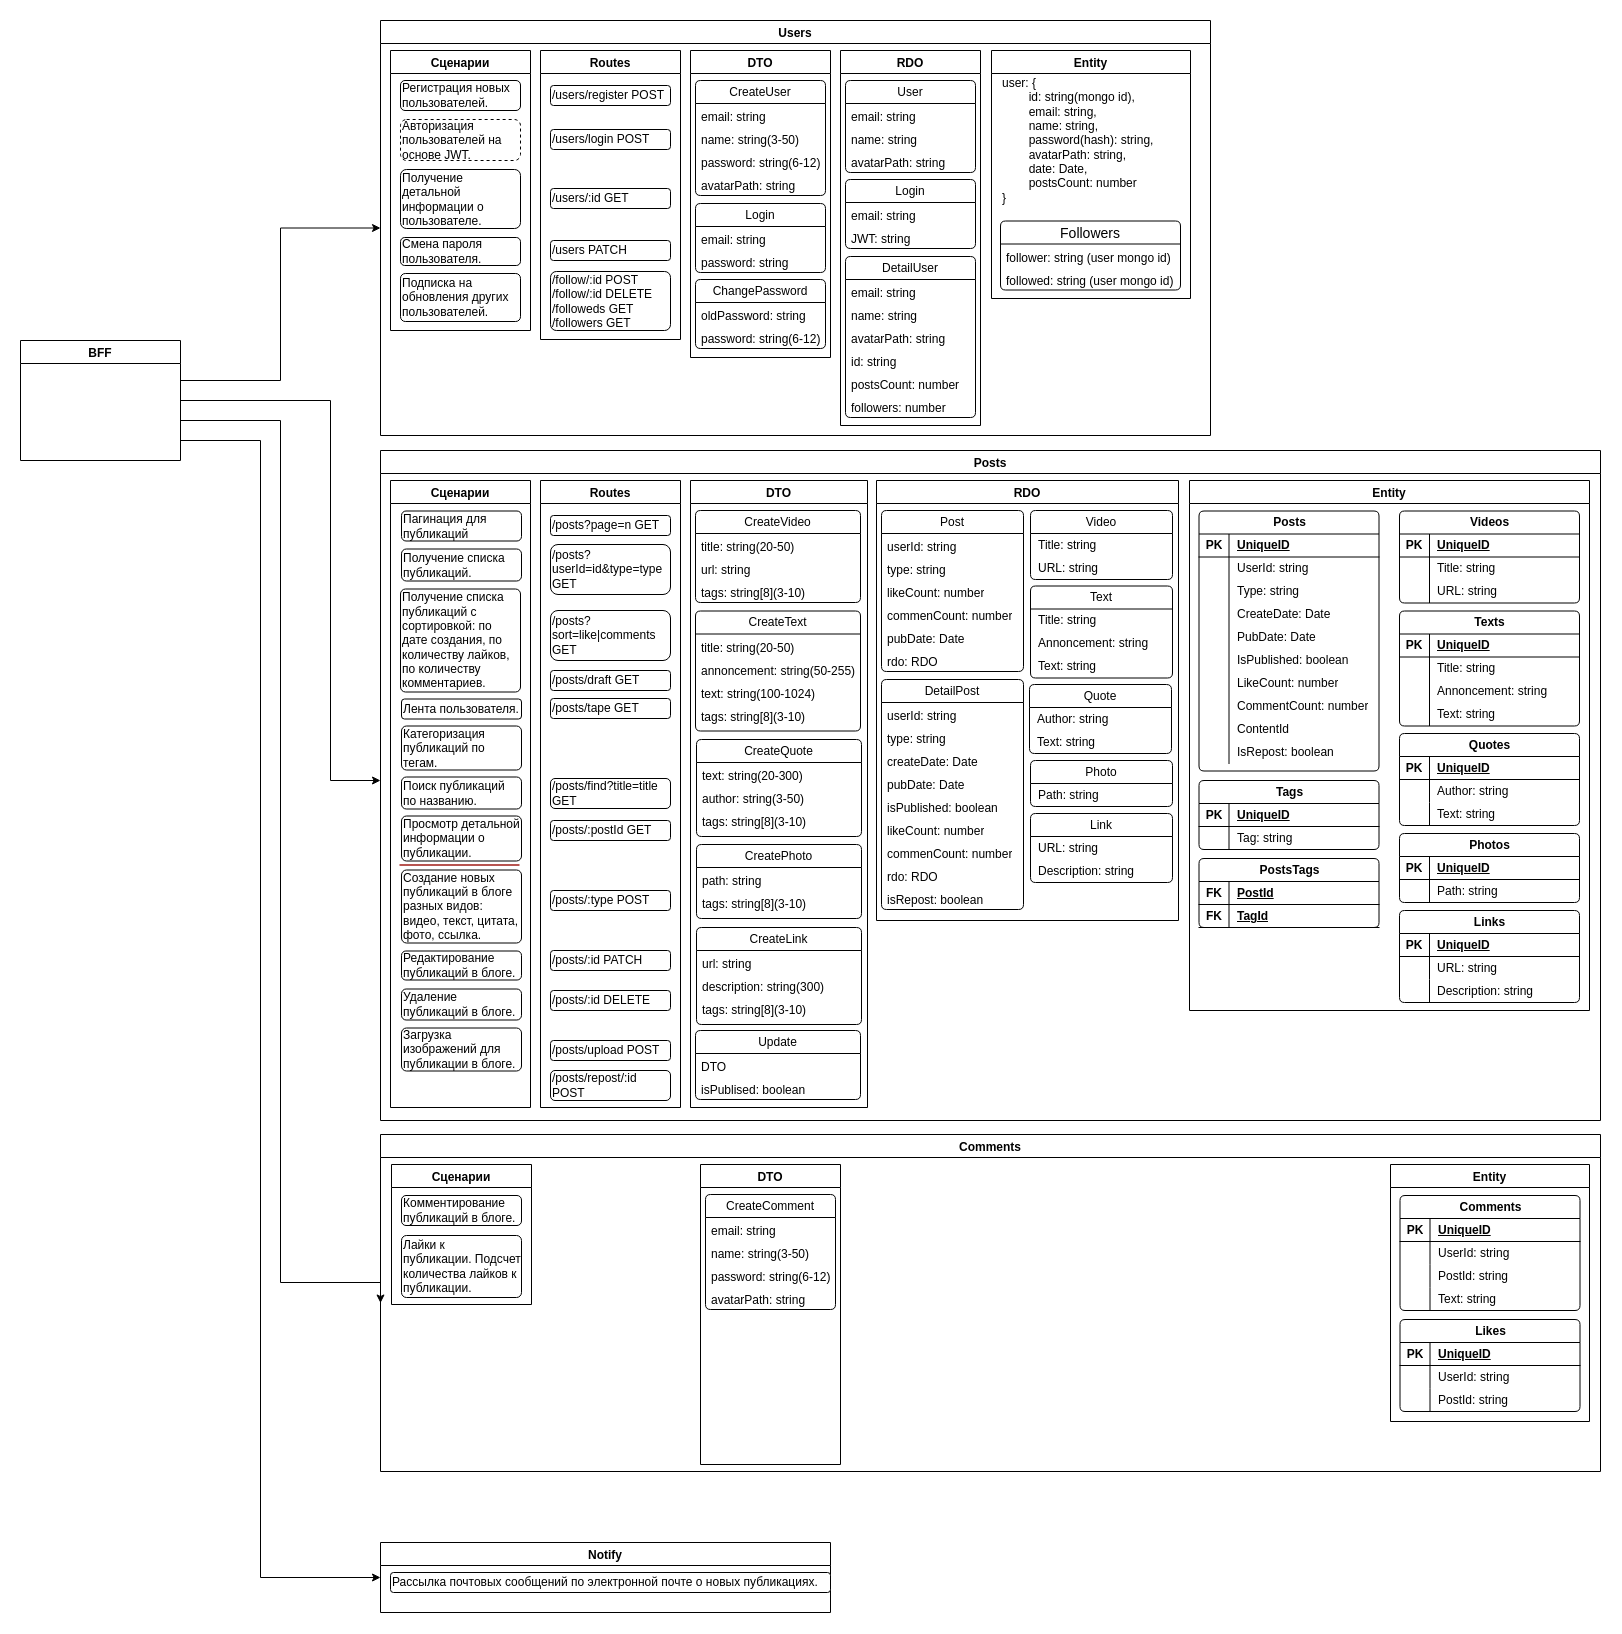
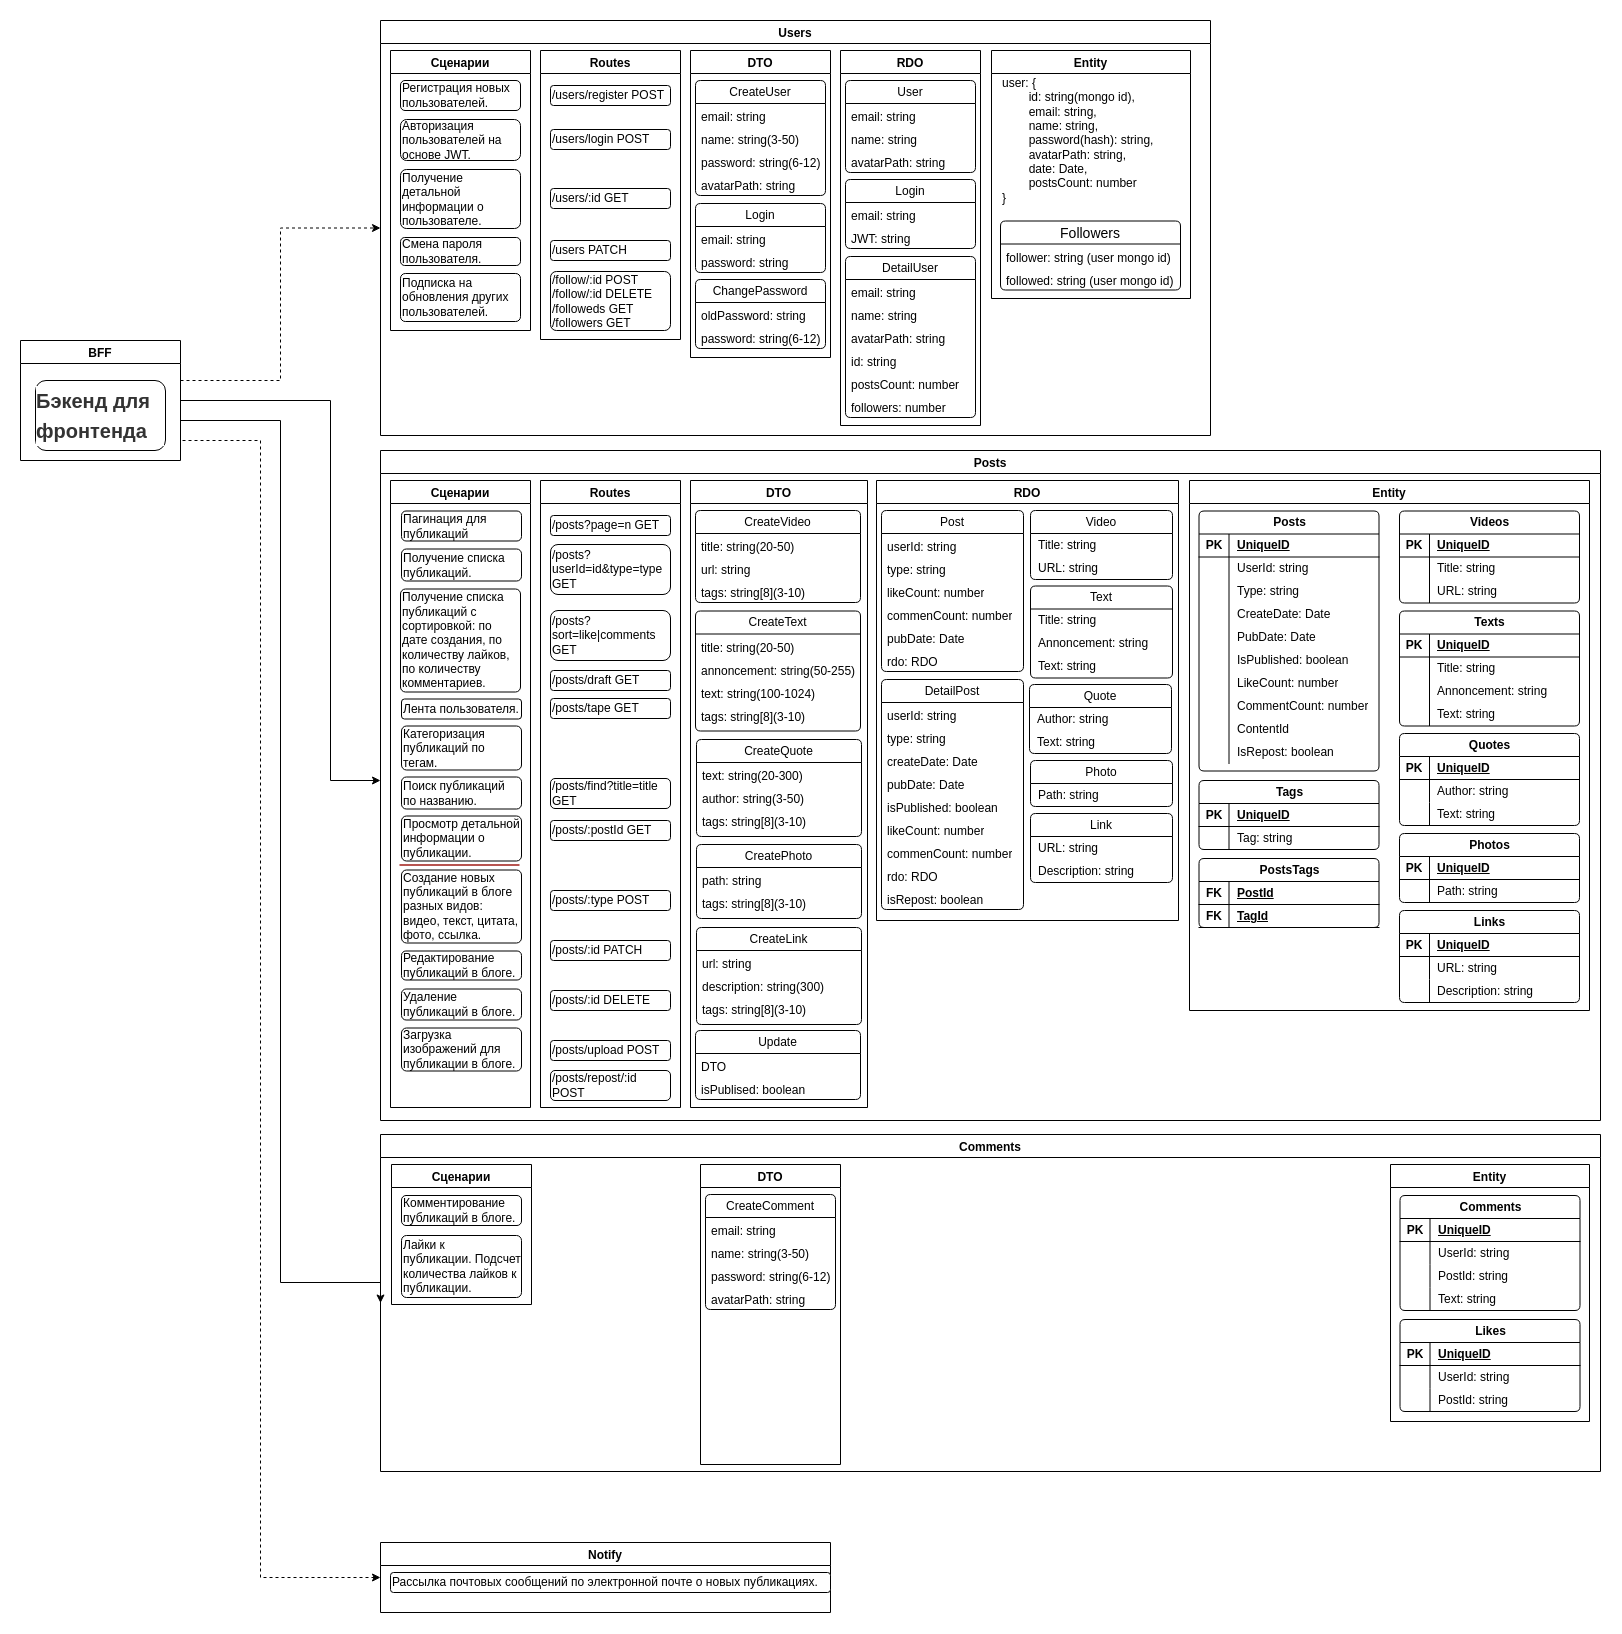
(461, 140) -> (461, 140)
(281, 309) -> (281, 309)
none -> (101, 416)
(611, 961) -> (611, 951)
(261, 1026) -> (261, 1026)
